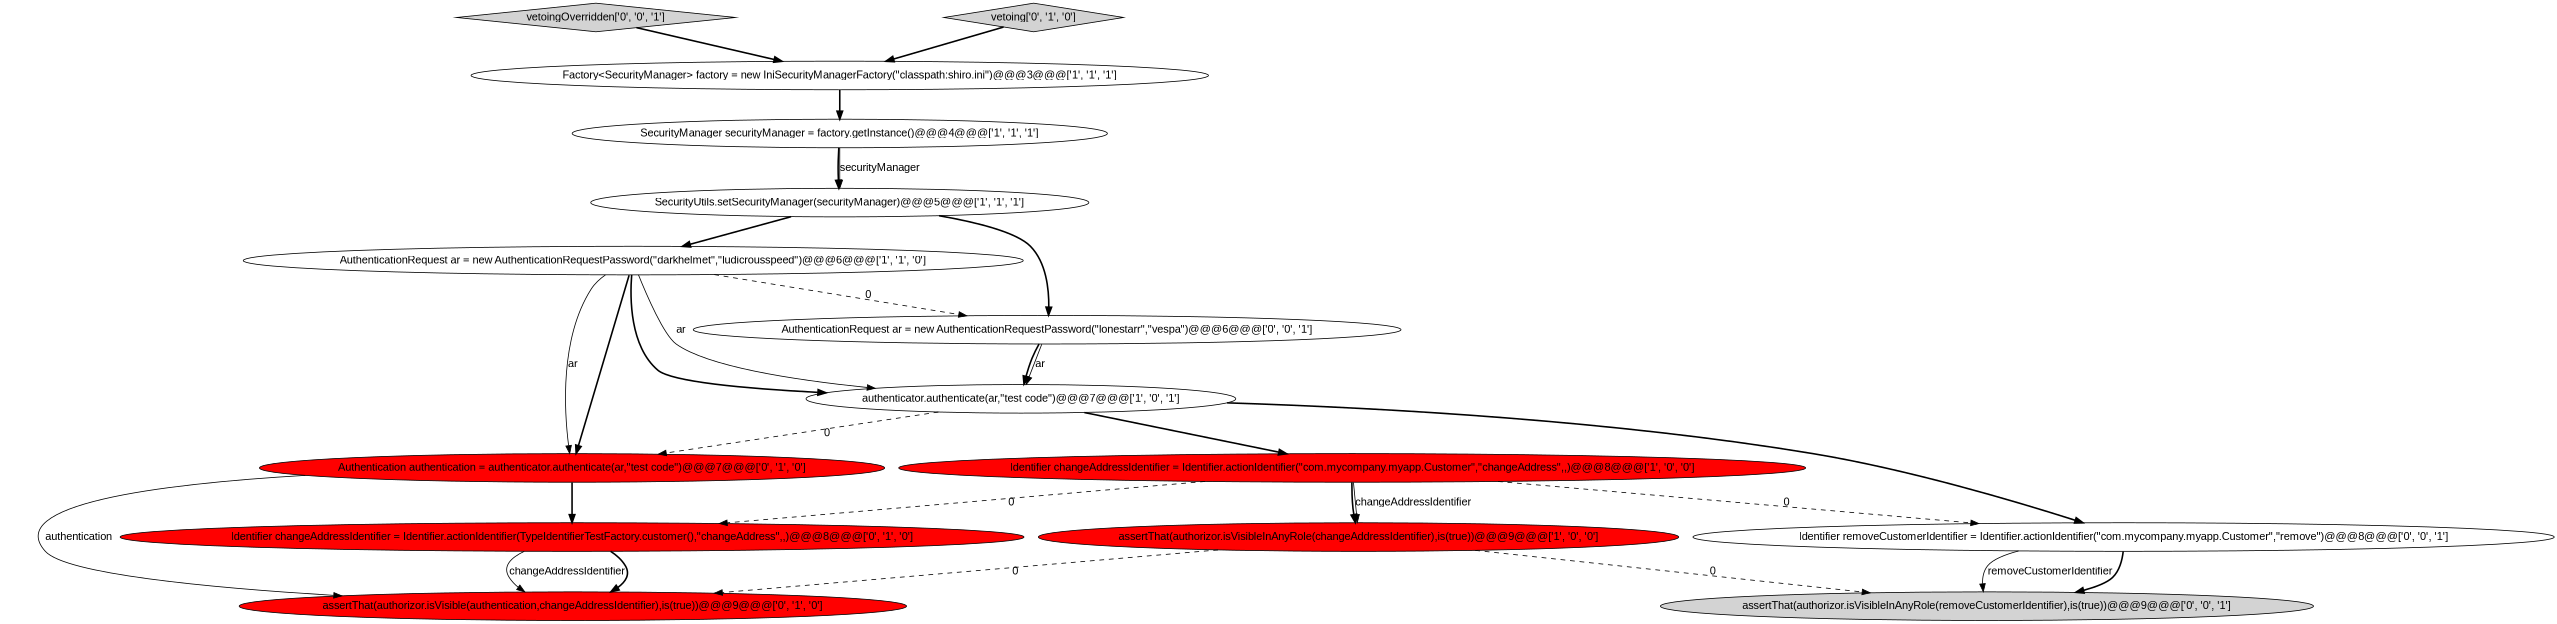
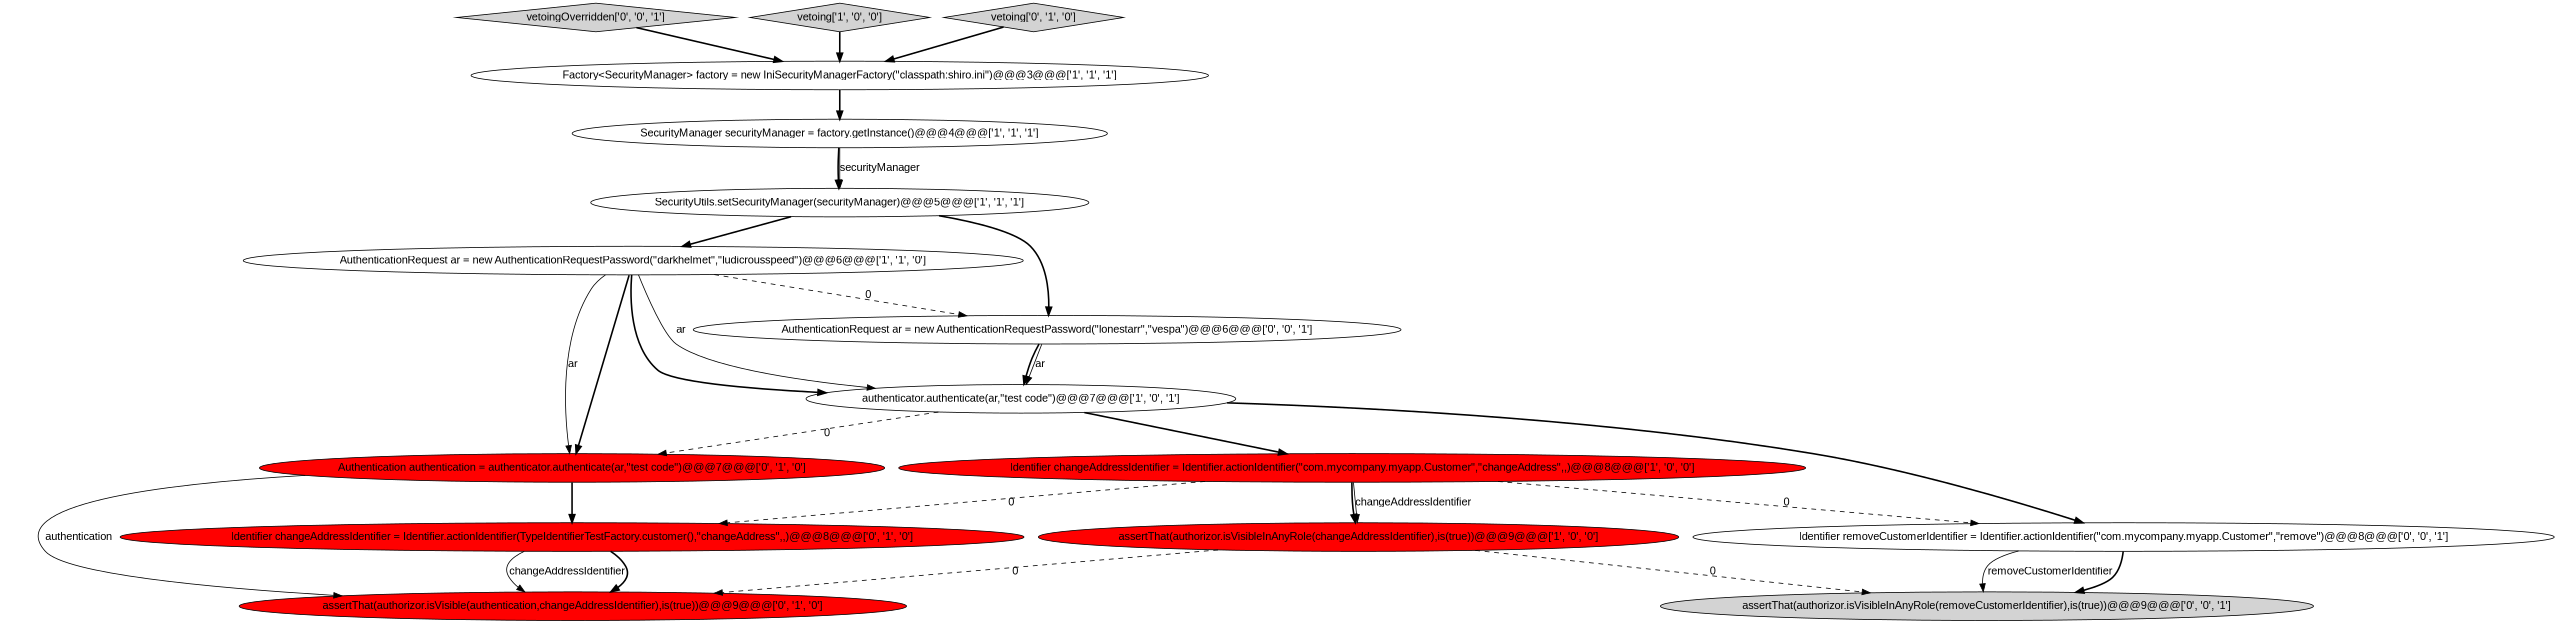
none -> (840, 17)
